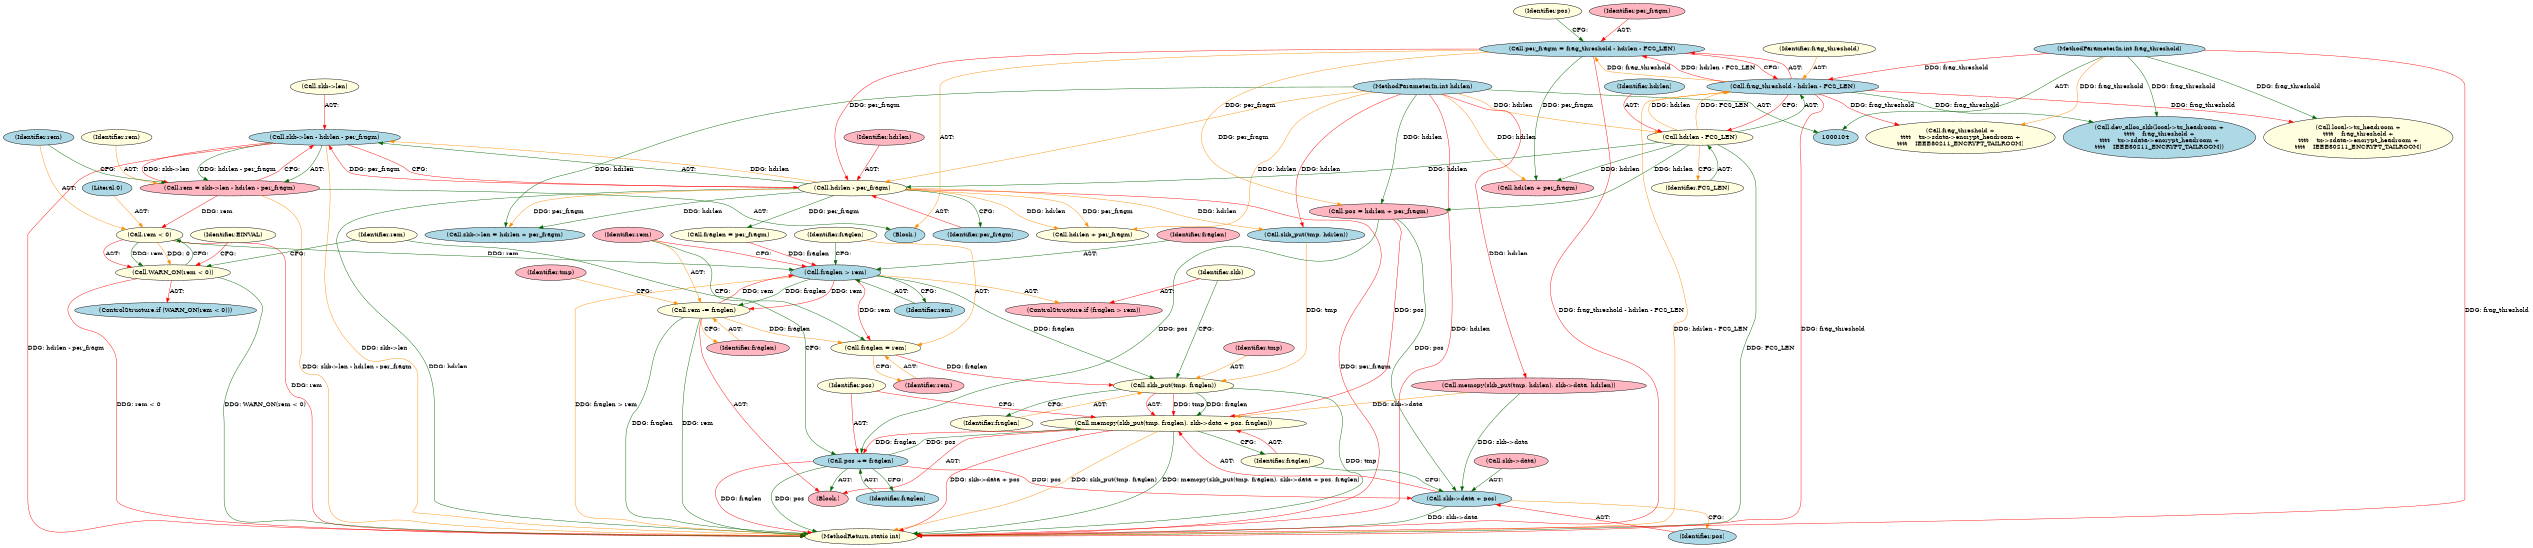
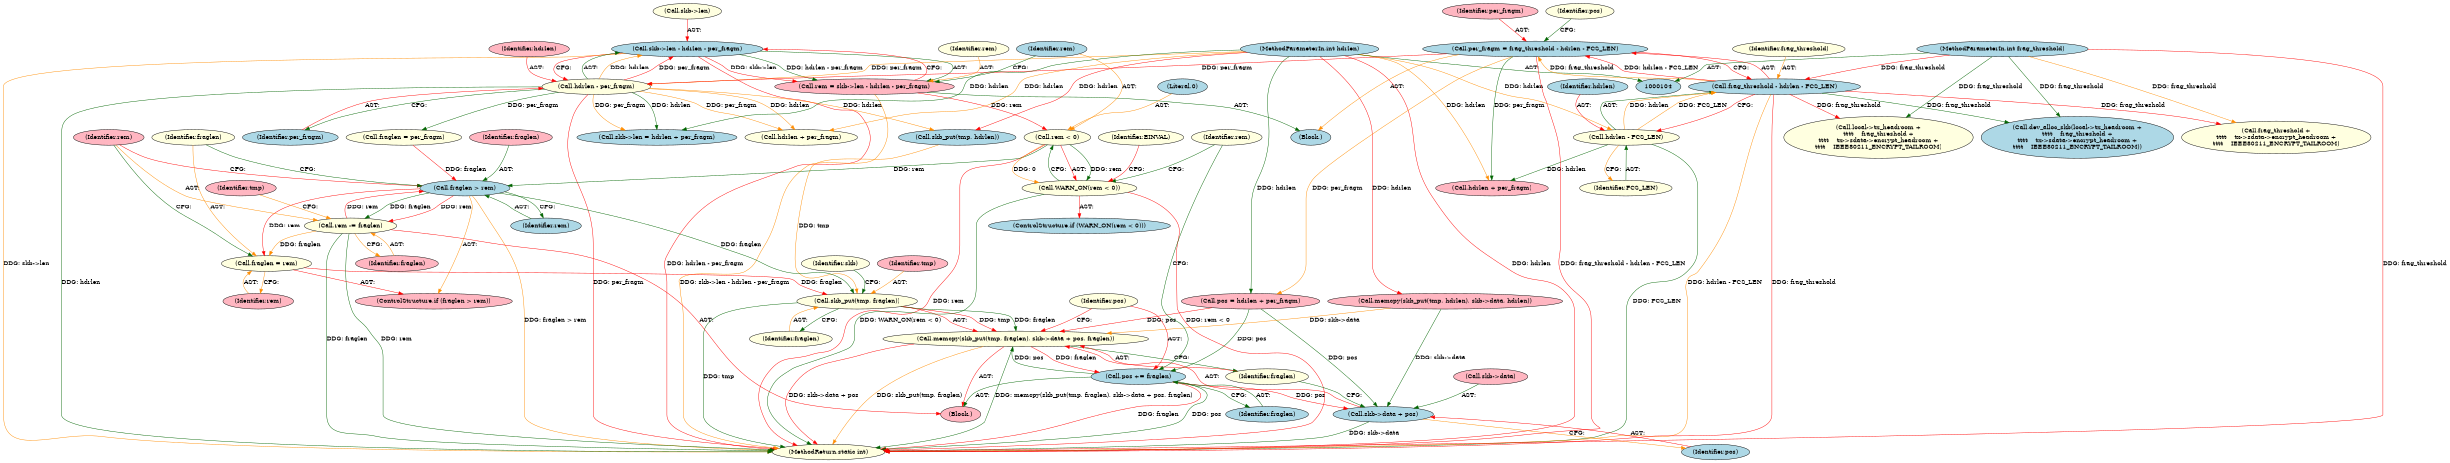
(1286, 176) -> none
(1576, 200) -> none
(1157, 290) -> (343, 281)
